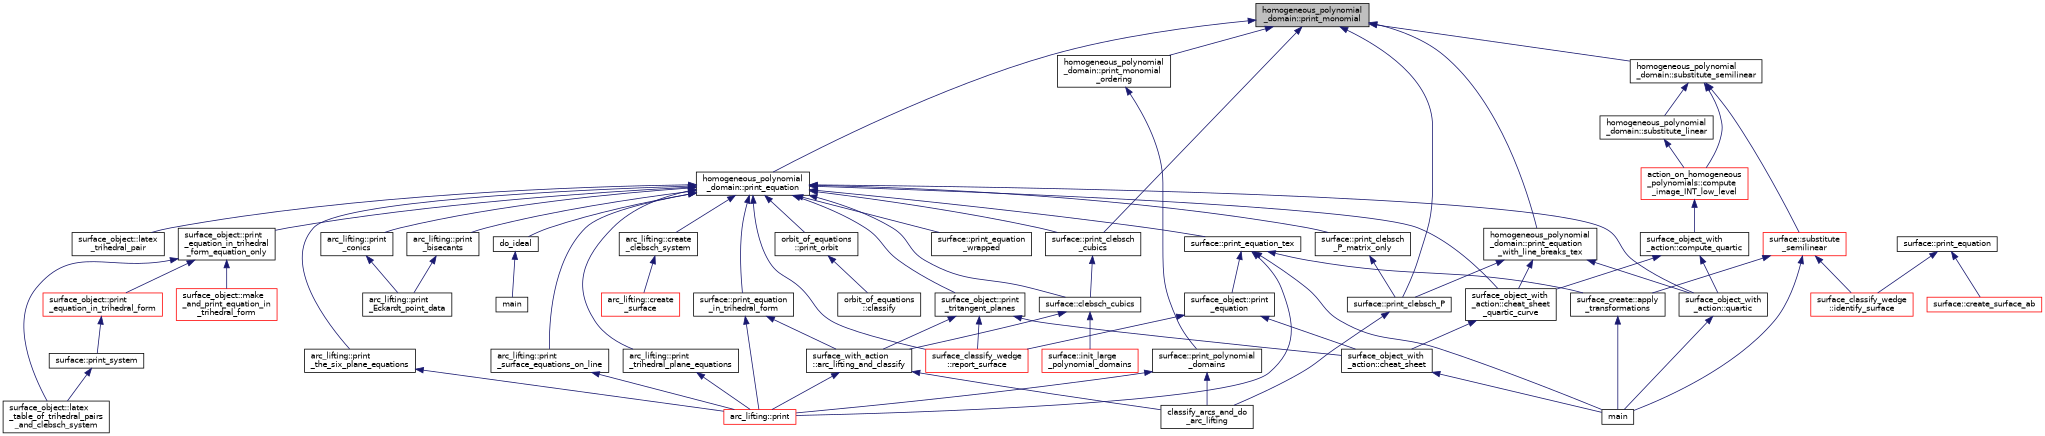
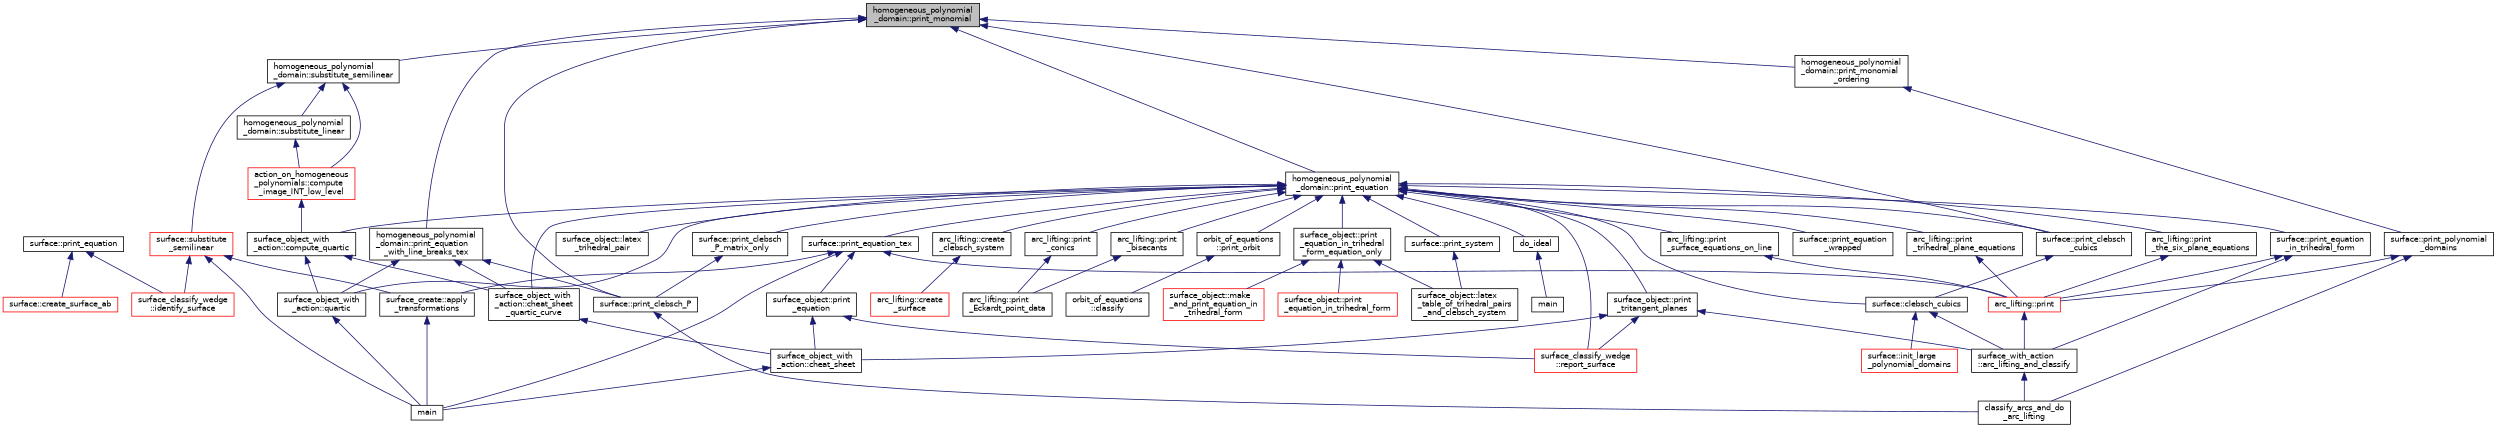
none -> (714, 203)
(99, 339) -> (1405, 218)
(802, 393) -> (2024, 334)
